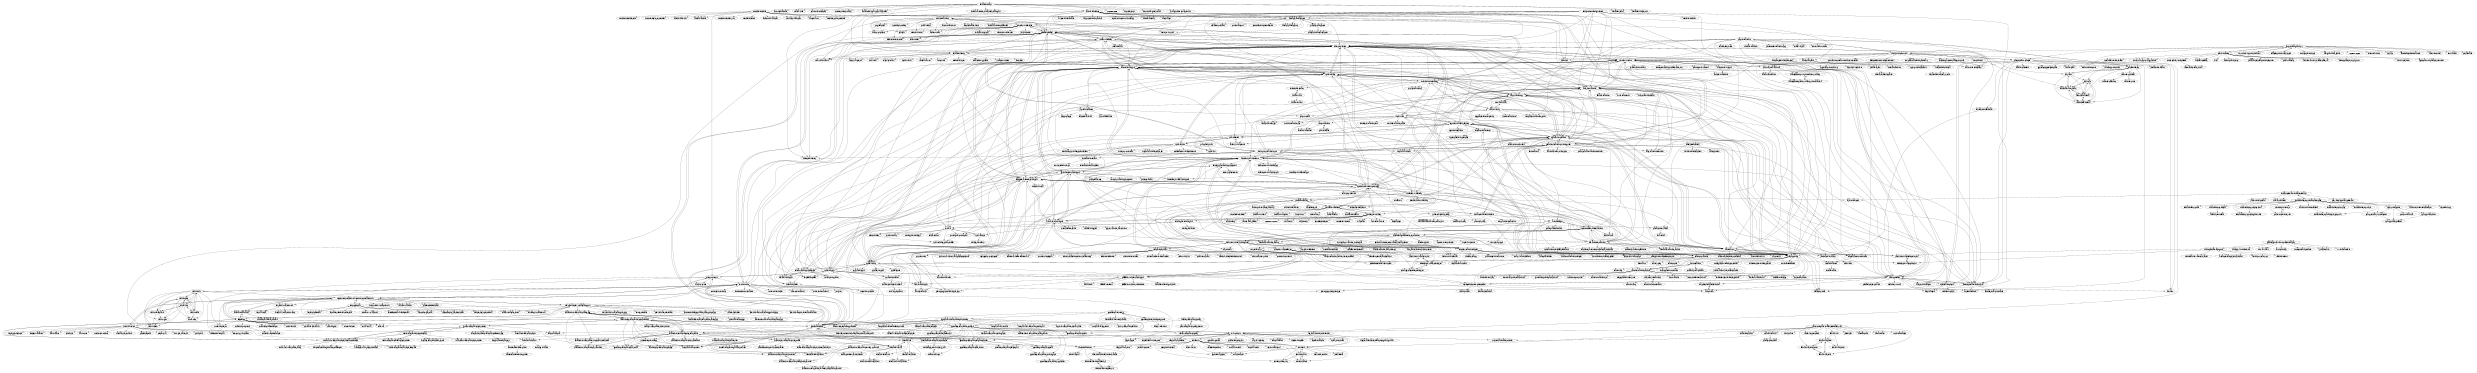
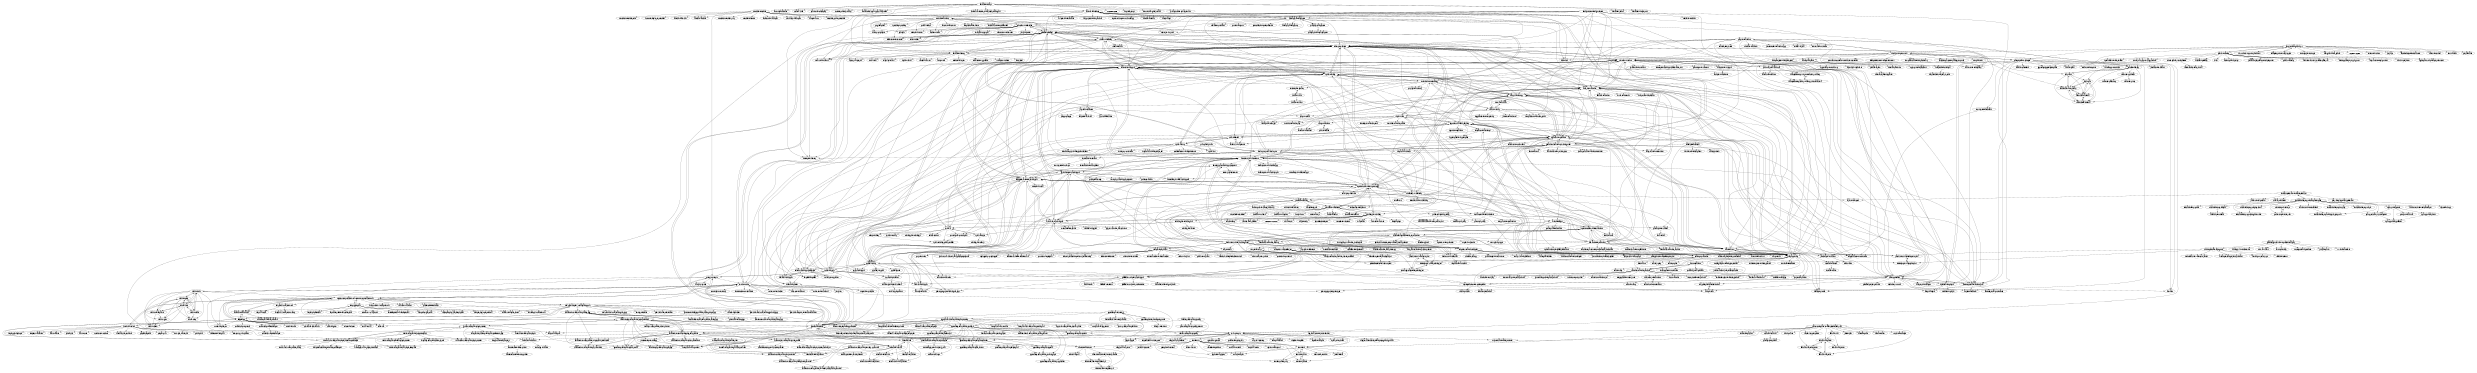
none -> (2379, 60)
(1984, 109) -> (1984, 109)
(1180, 144) -> (1180, 144)
(445, 330) -> (464, 332)
